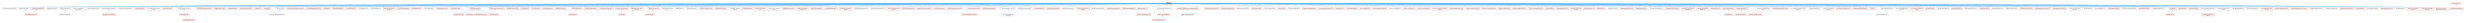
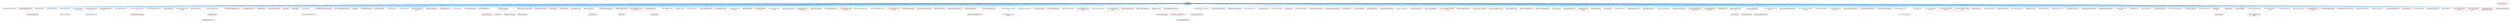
none -> (1113, 9)
(1188, 9) -> (1171, 9)
(1873, 9) -> (1884, 9)
none -> (1917, 9)
none -> (1962, 9)
none -> (92, 15)
